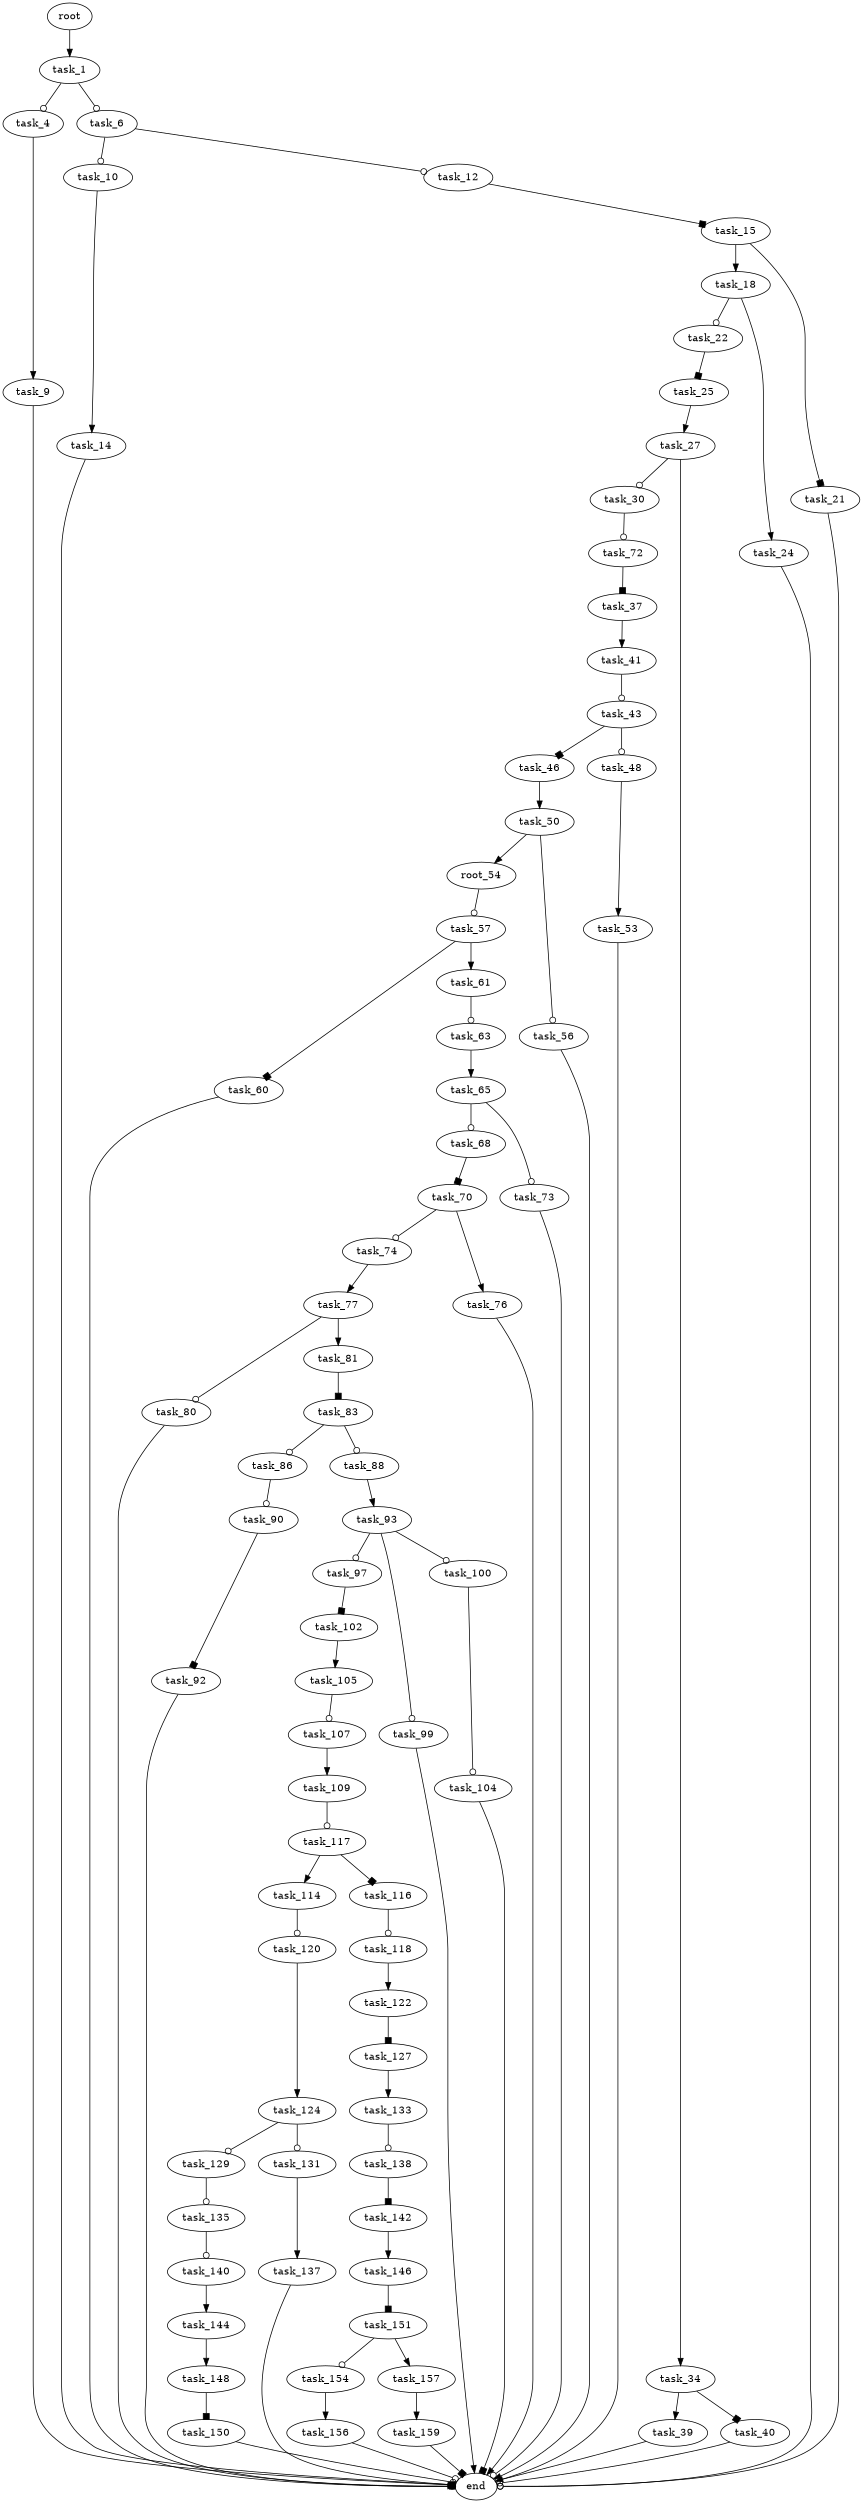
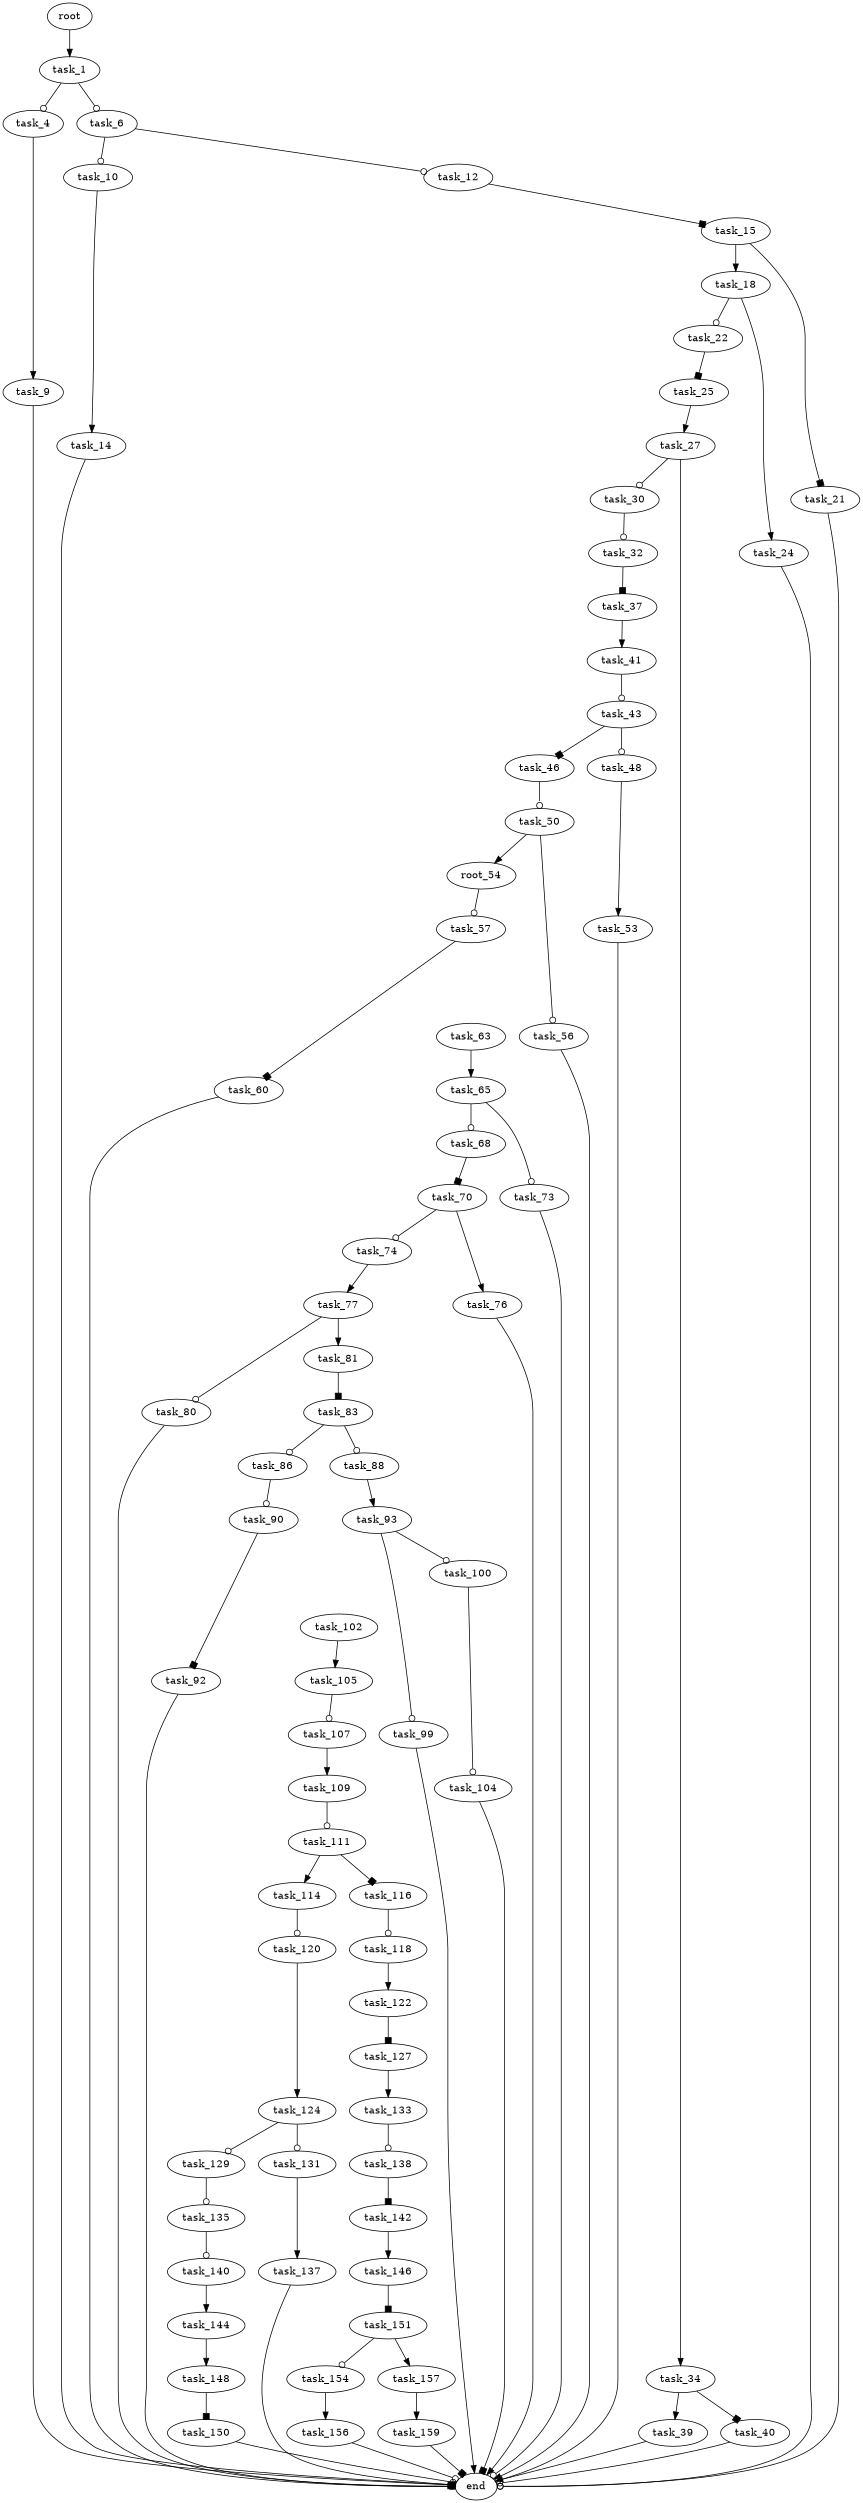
(623, 553) -> (623, 553)
(540, 791) -> (540, 791)
(471, 983) -> none
(347, 1574) -> none
(327, 1842) -> (327, 1842)
